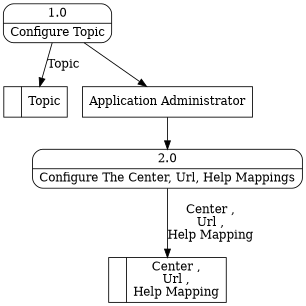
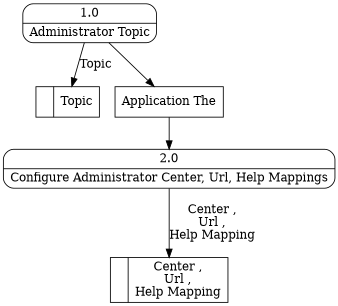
(58, 33) -> (90, 33)
(167, 102) -> (169, 102)
(167, 178) -> (169, 178)
